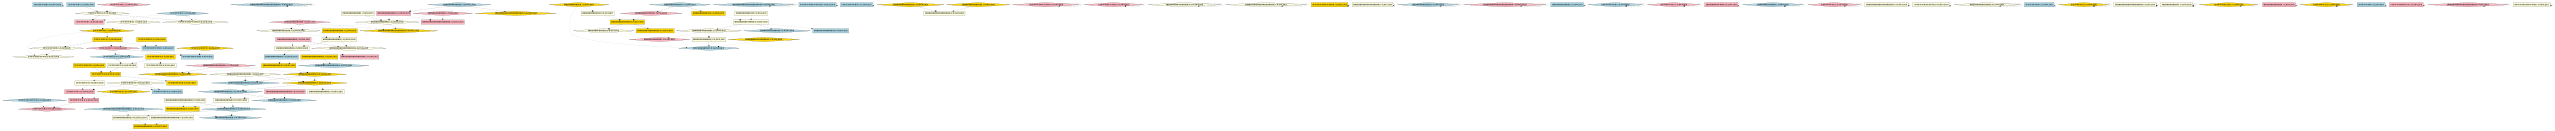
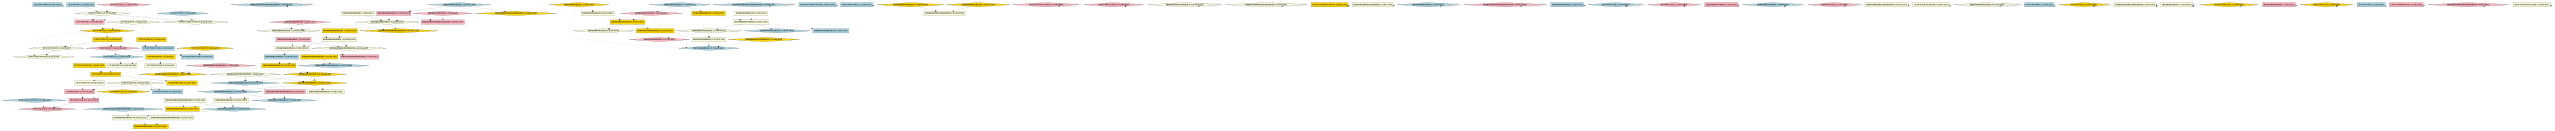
(231, 118) -> none
